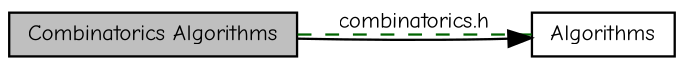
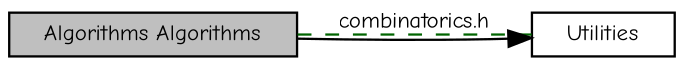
(153, 35) -> (153, 35)
(603, 35) -> (603, 35)
